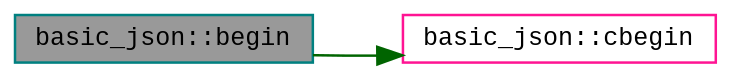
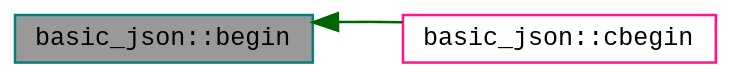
(345, 56) -> (370, 22)
